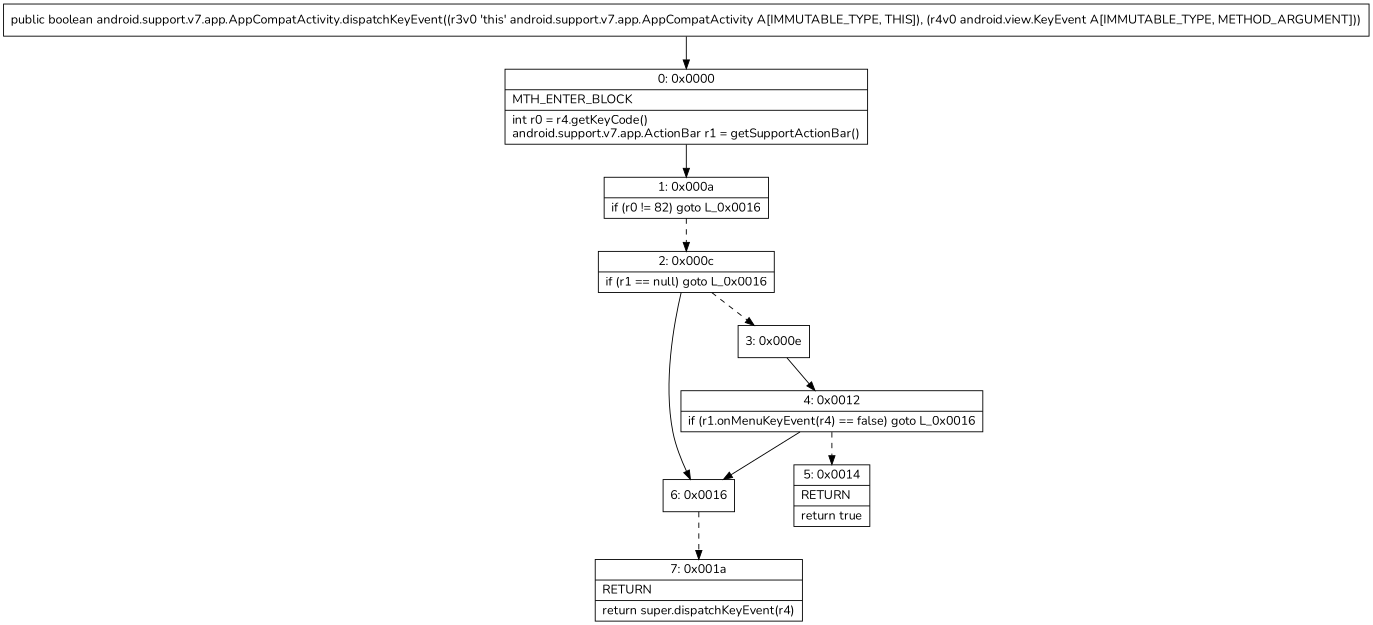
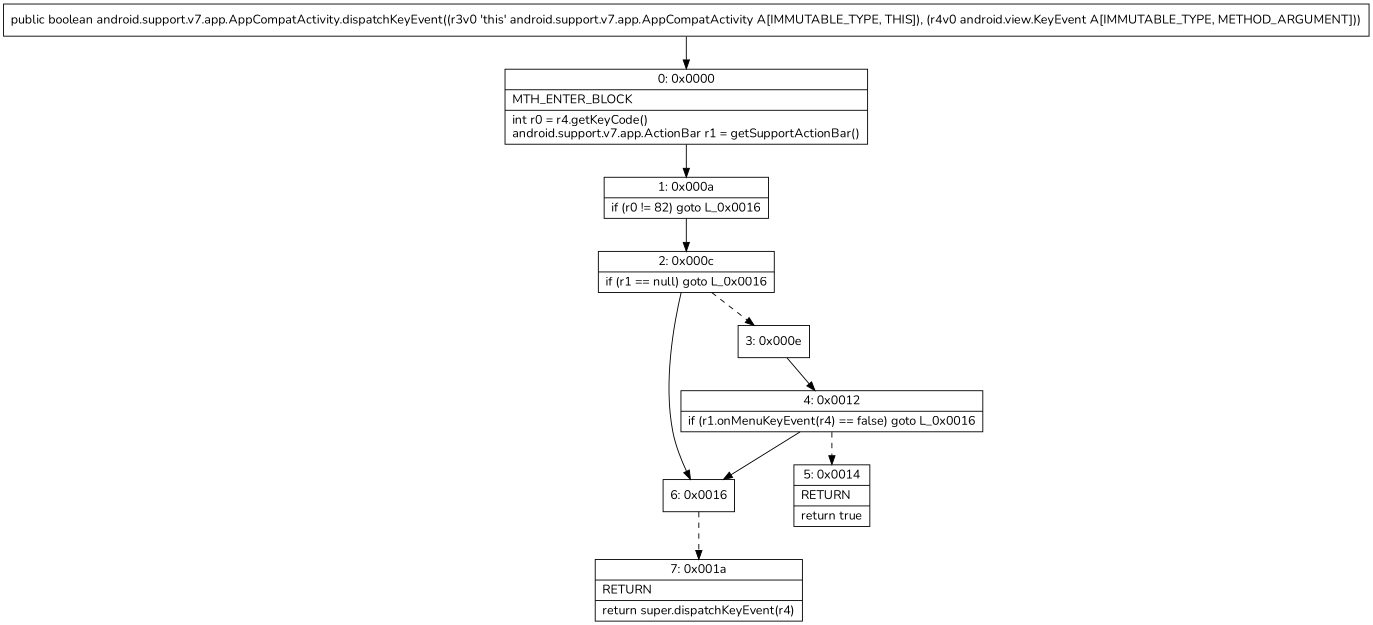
(686, 230) -> (686, 230)
